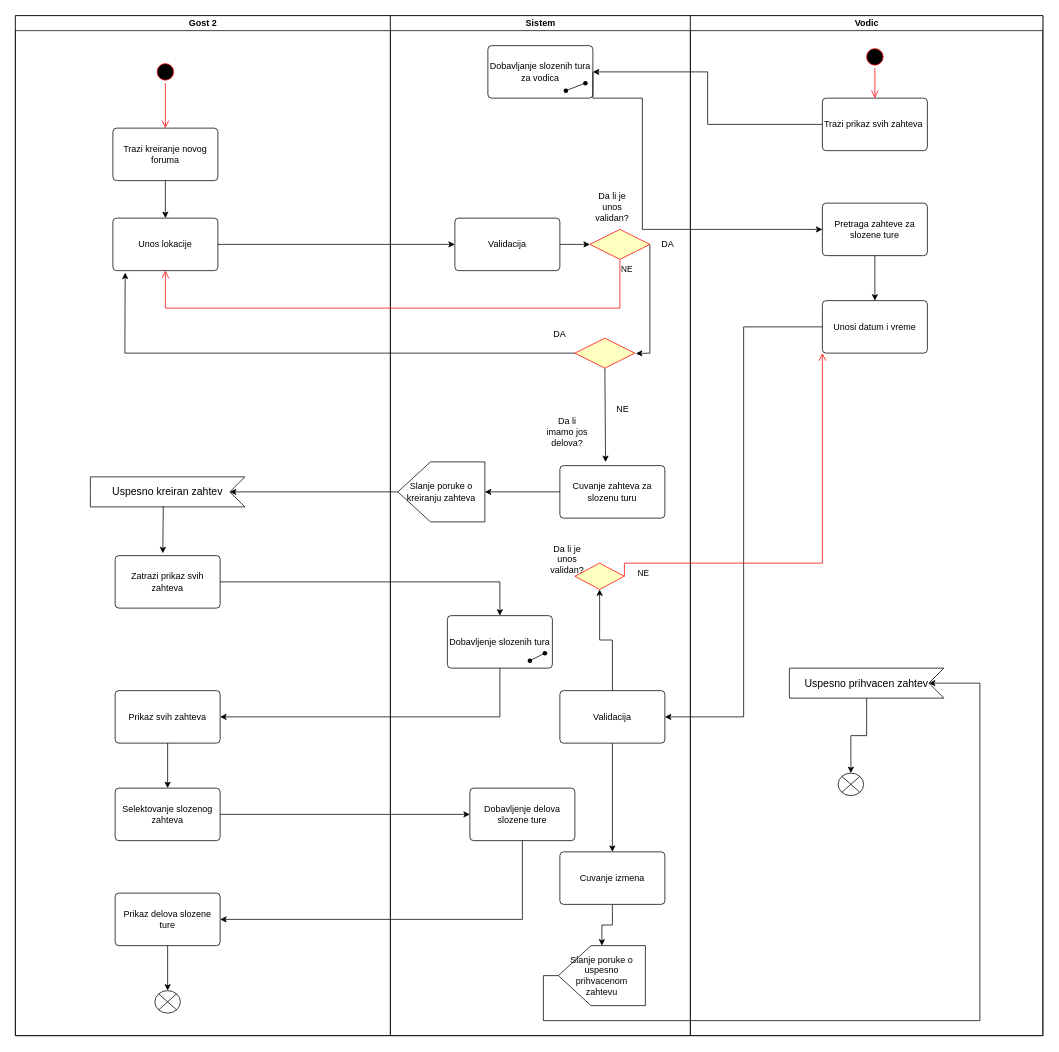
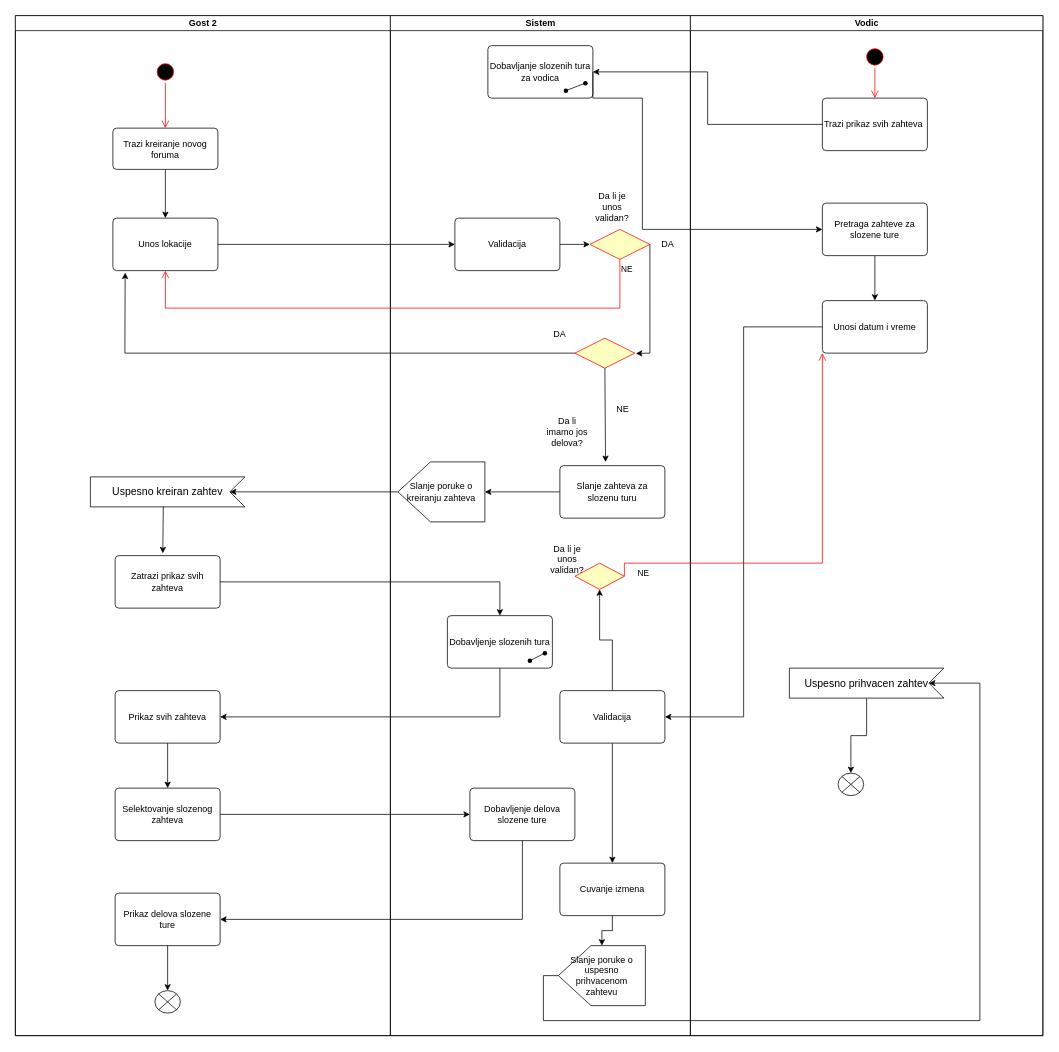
(165, 154) -> (165, 149)
(612, 492) -> (612, 492)
(612, 878) -> (612, 889)
